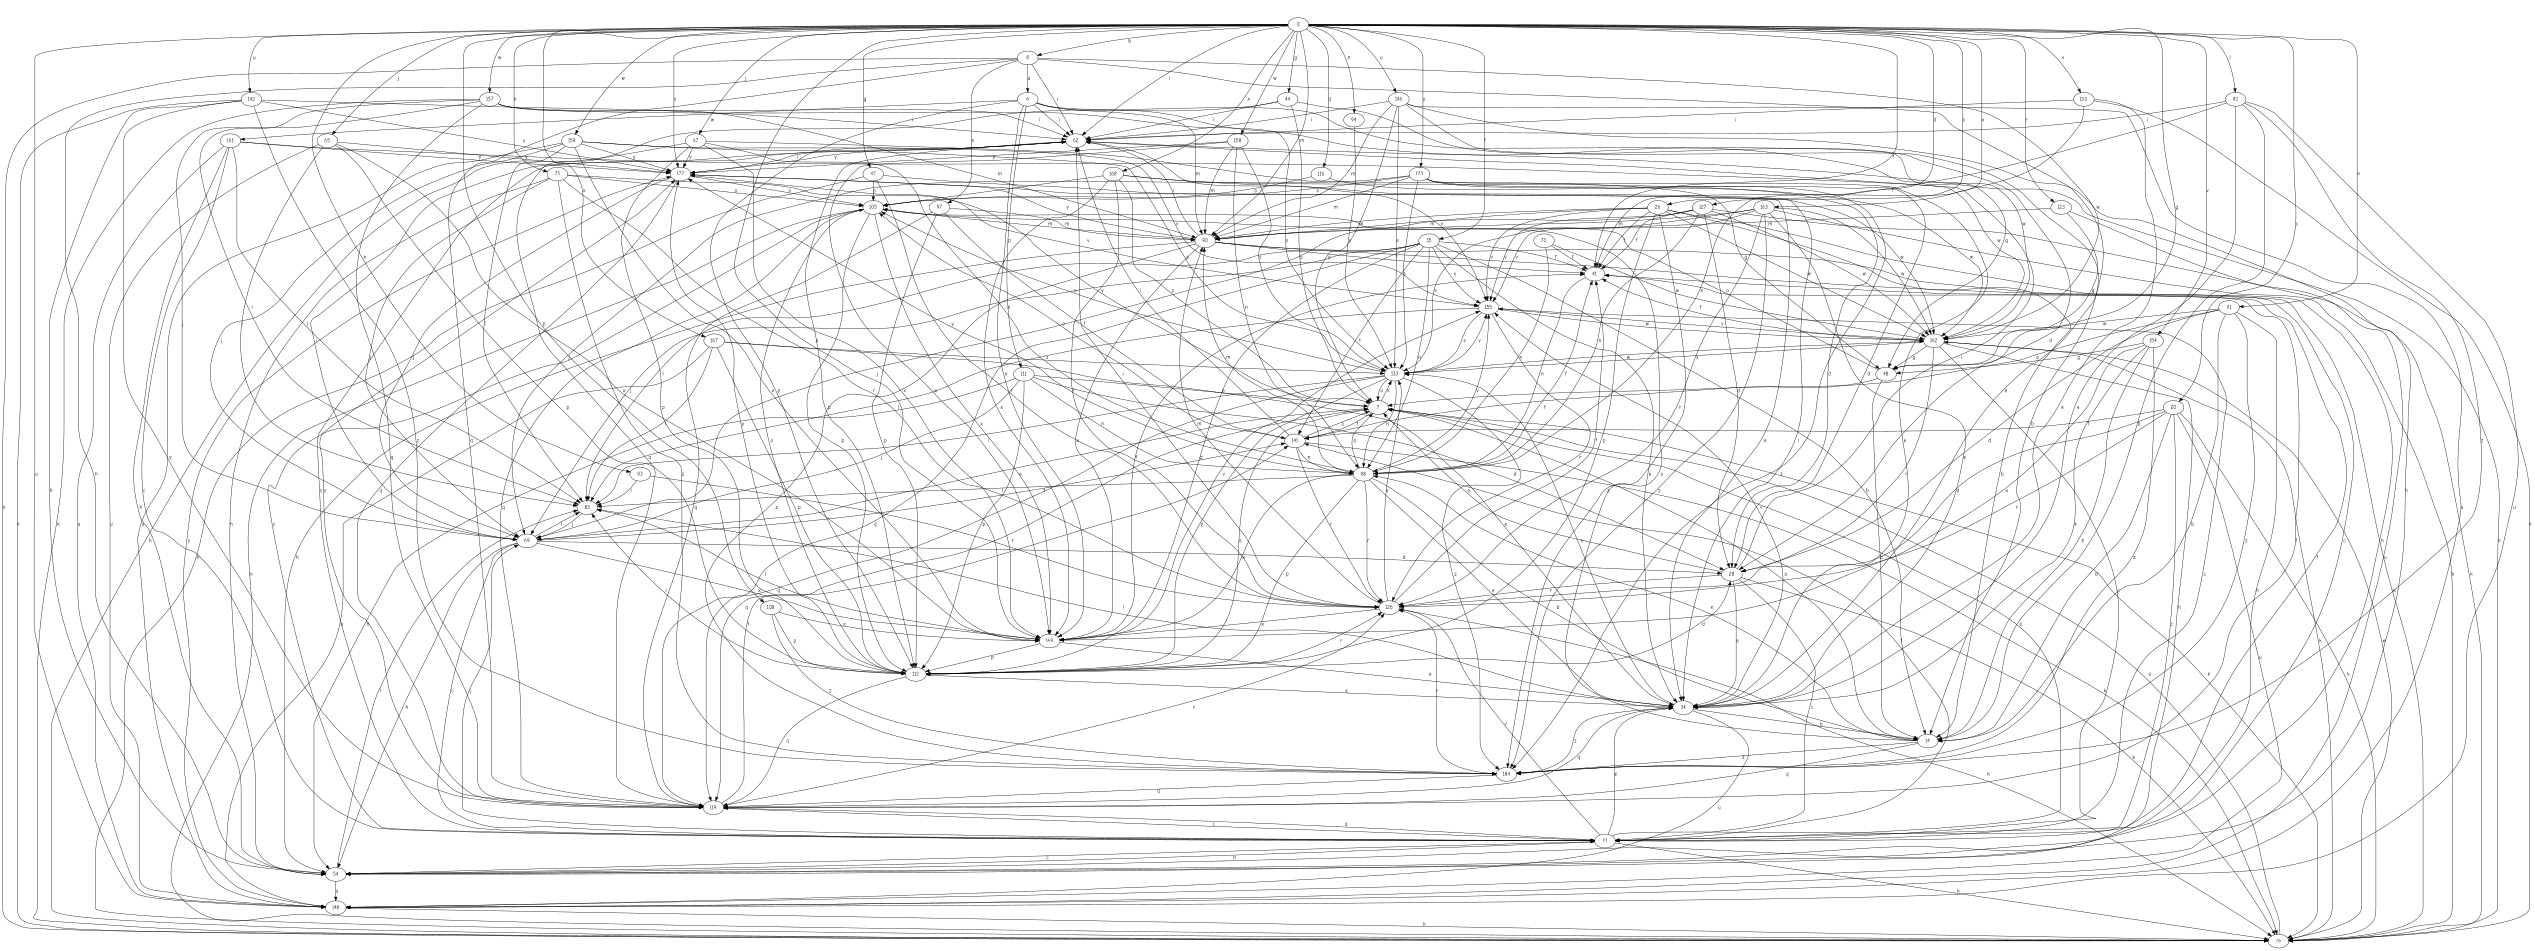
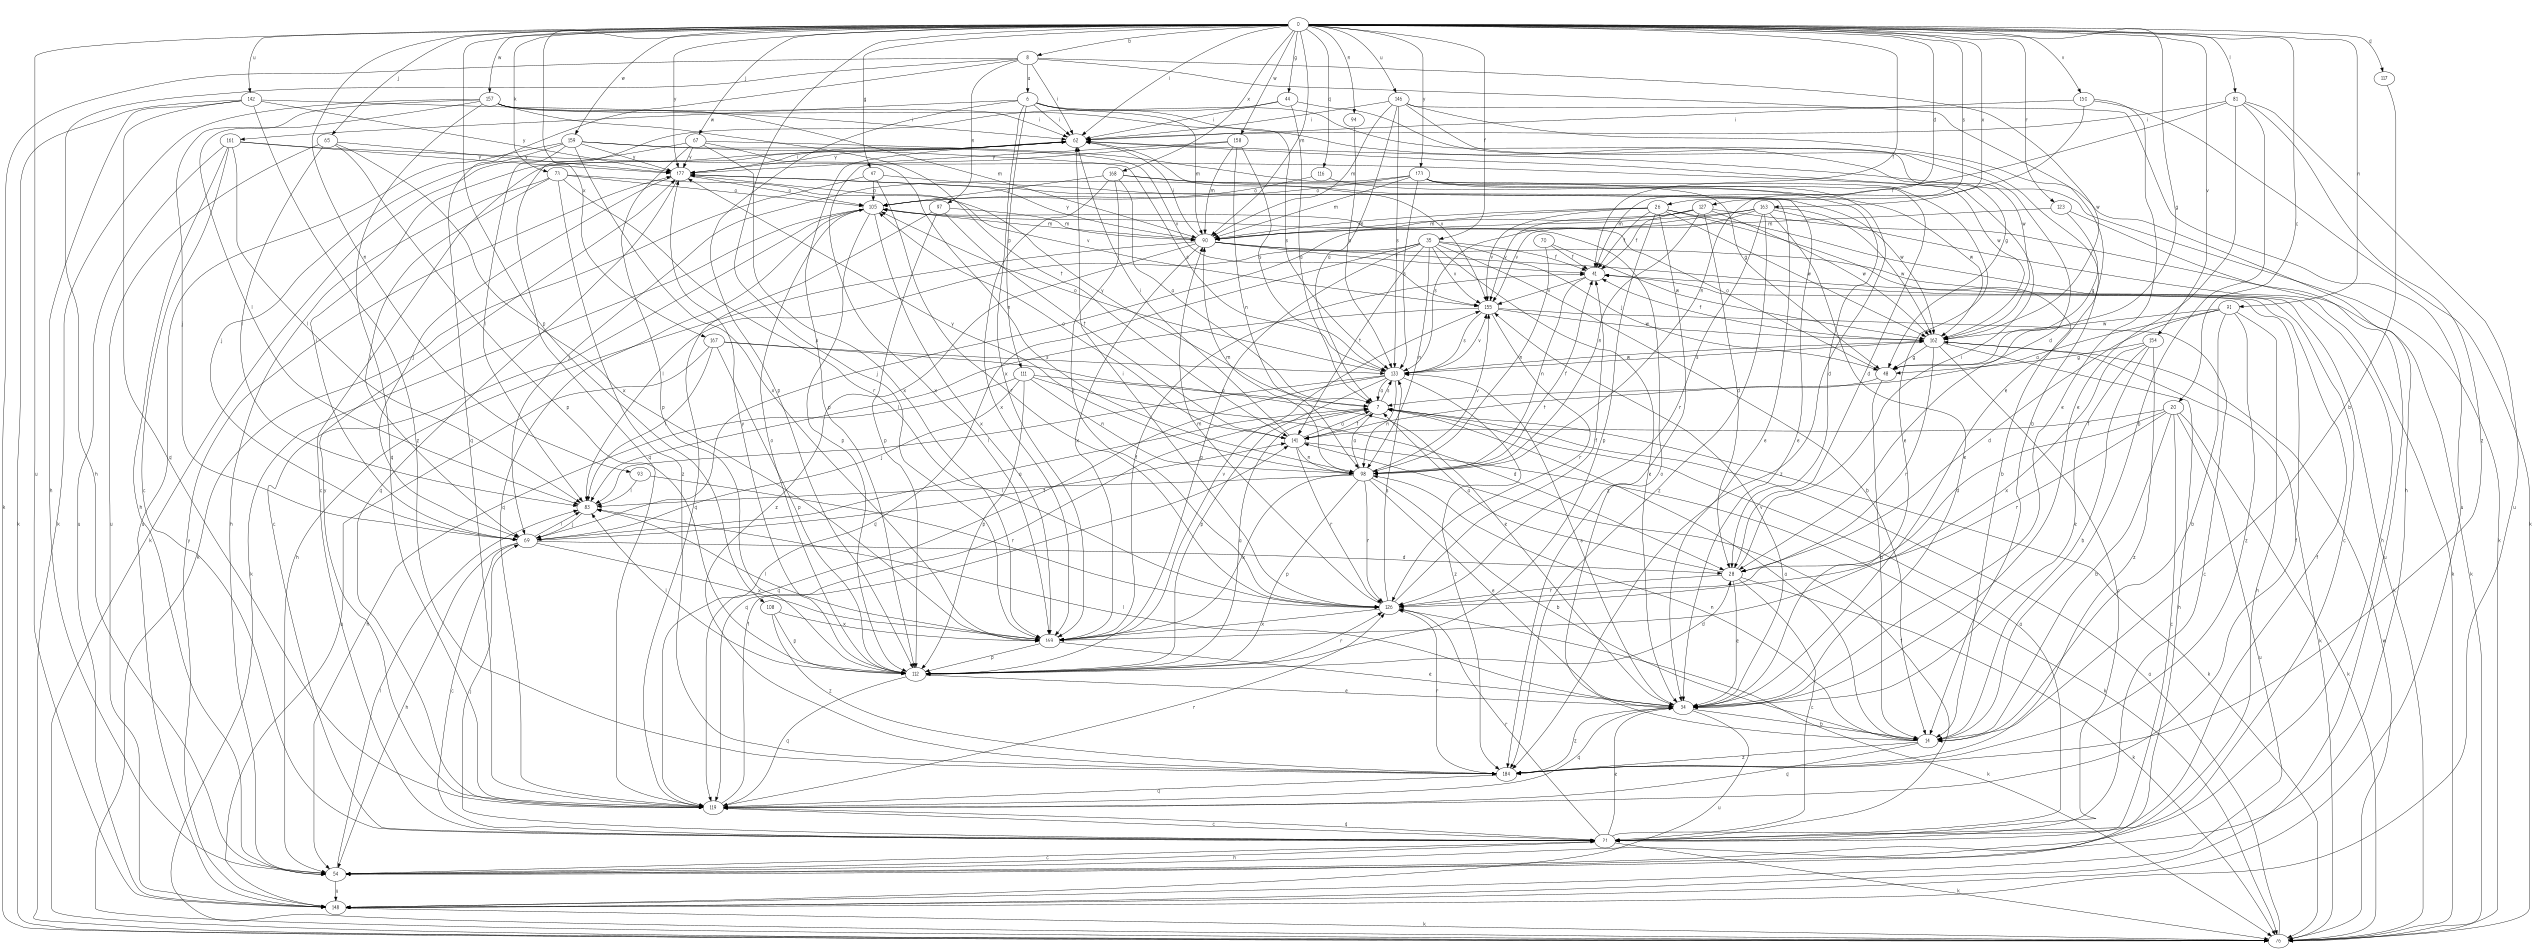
none -> (2384, 79)
none -> (909, 170)
(931, 321) -> (1639, 322)
(1713, 326) -> (1537, 292)
(1798, 441) -> (1798, 441)
